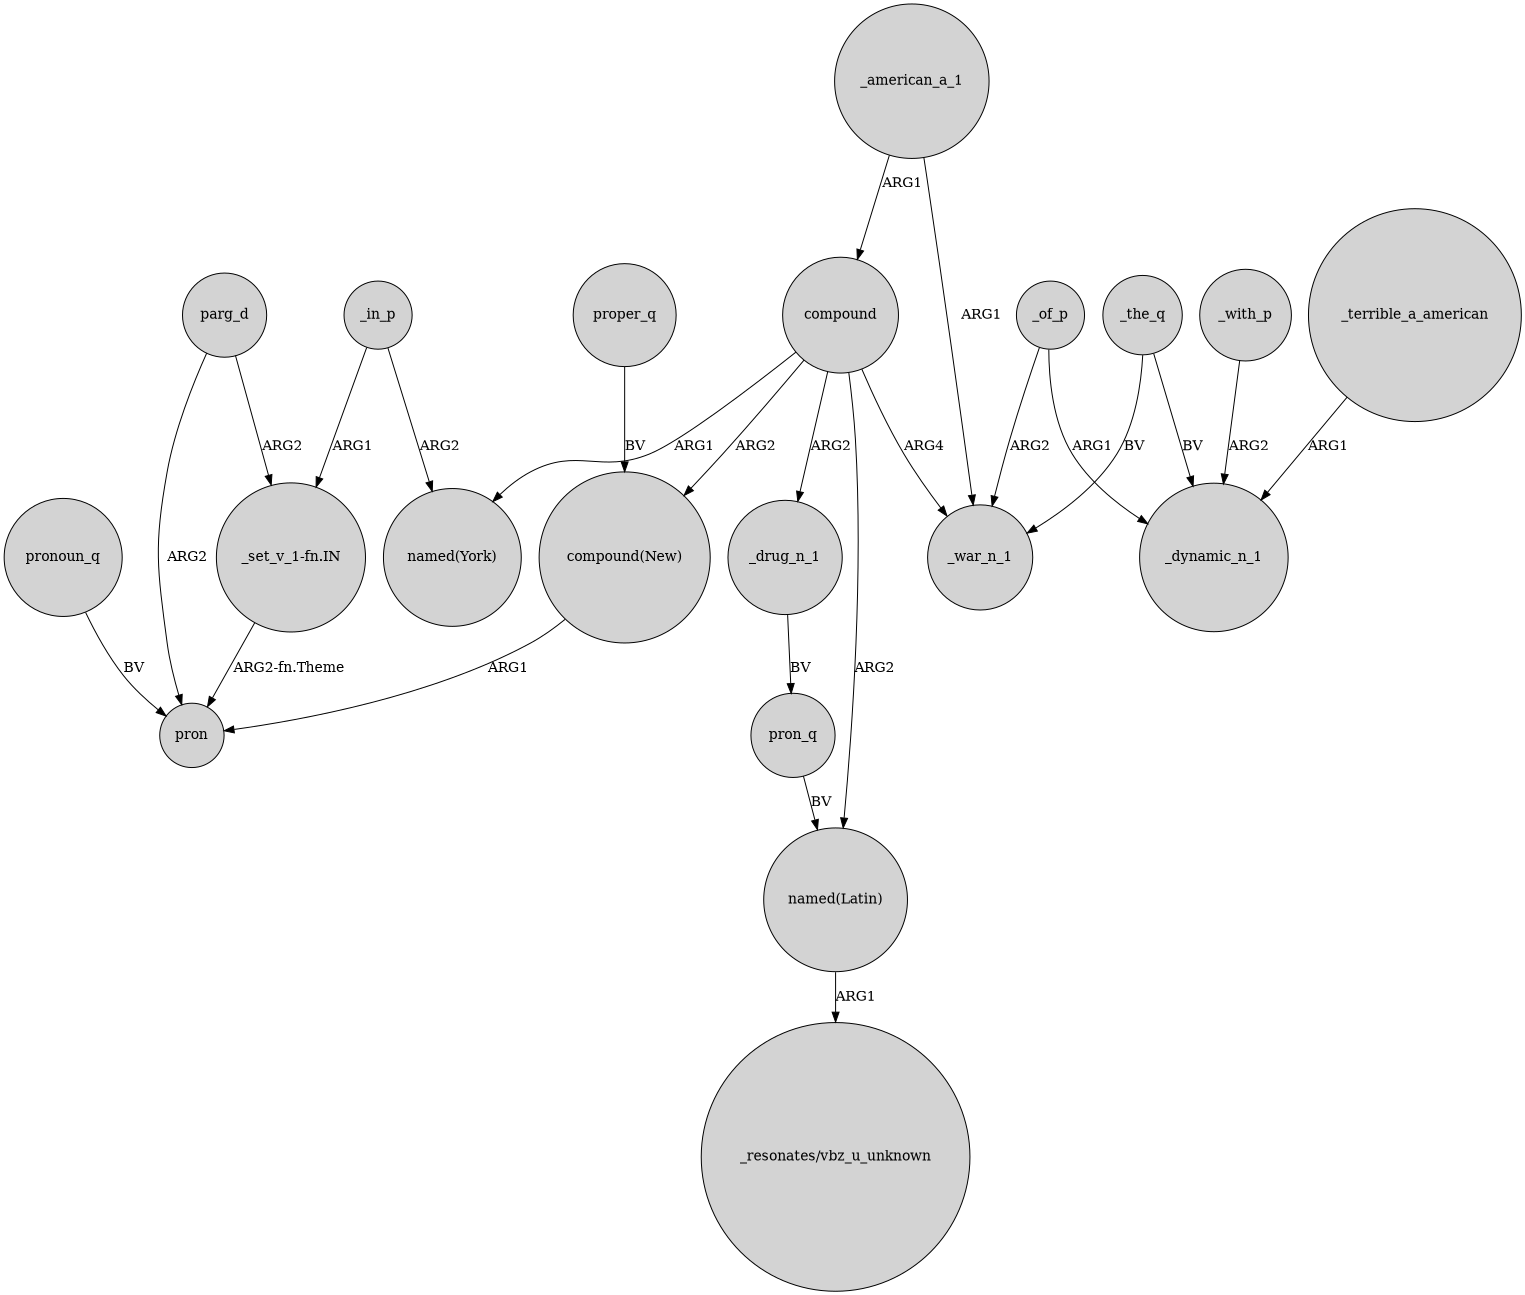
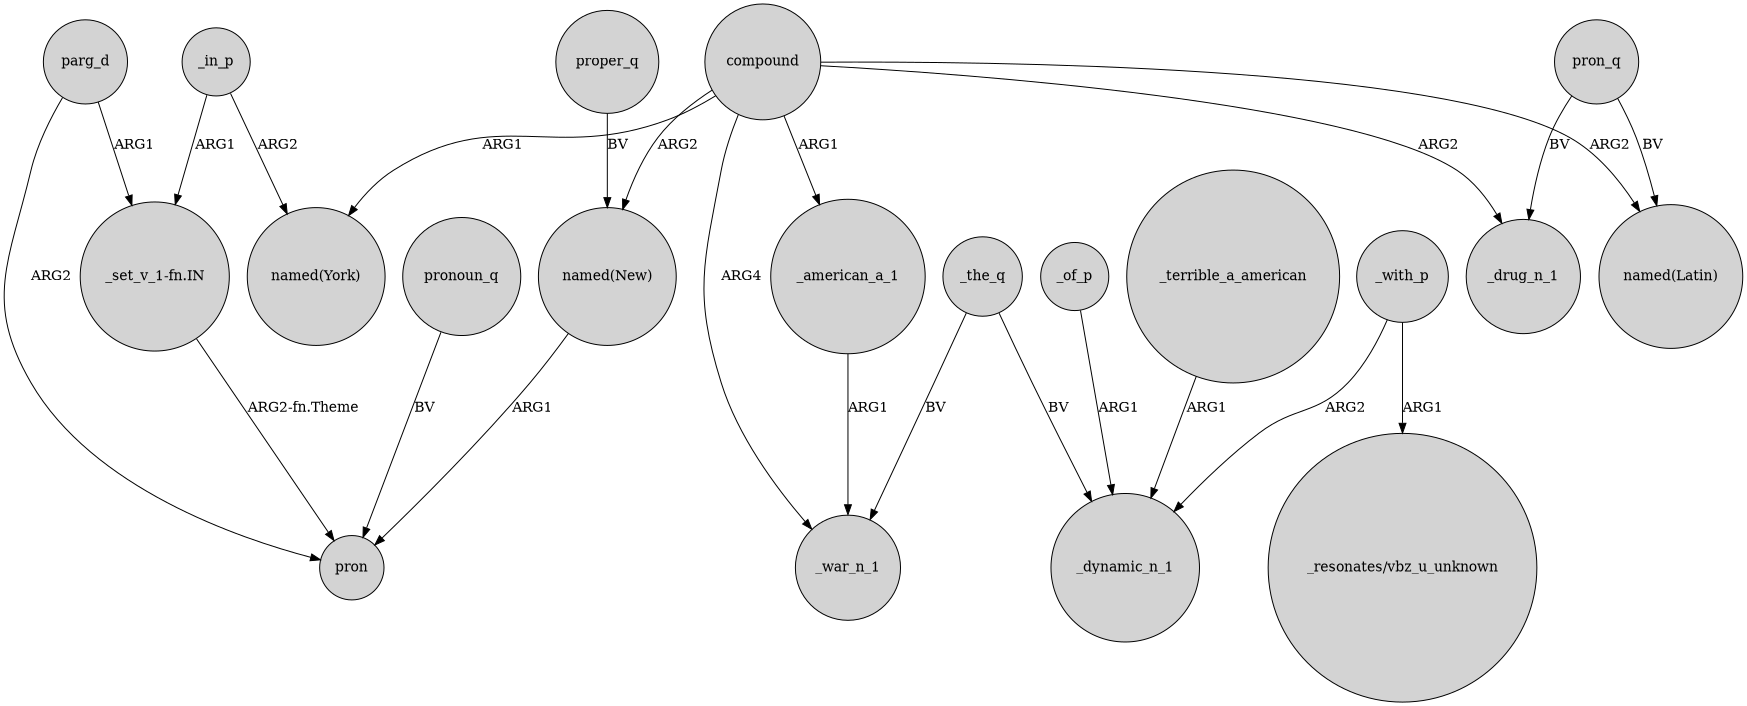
(875, 203) -> (800, 156)
(1015, 421) -> none
(283, 447) -> (134, 145)
(625, 557) -> (607, 277)
(789, 649) -> (1544, 150)
(836, 992) -> (1403, 373)
